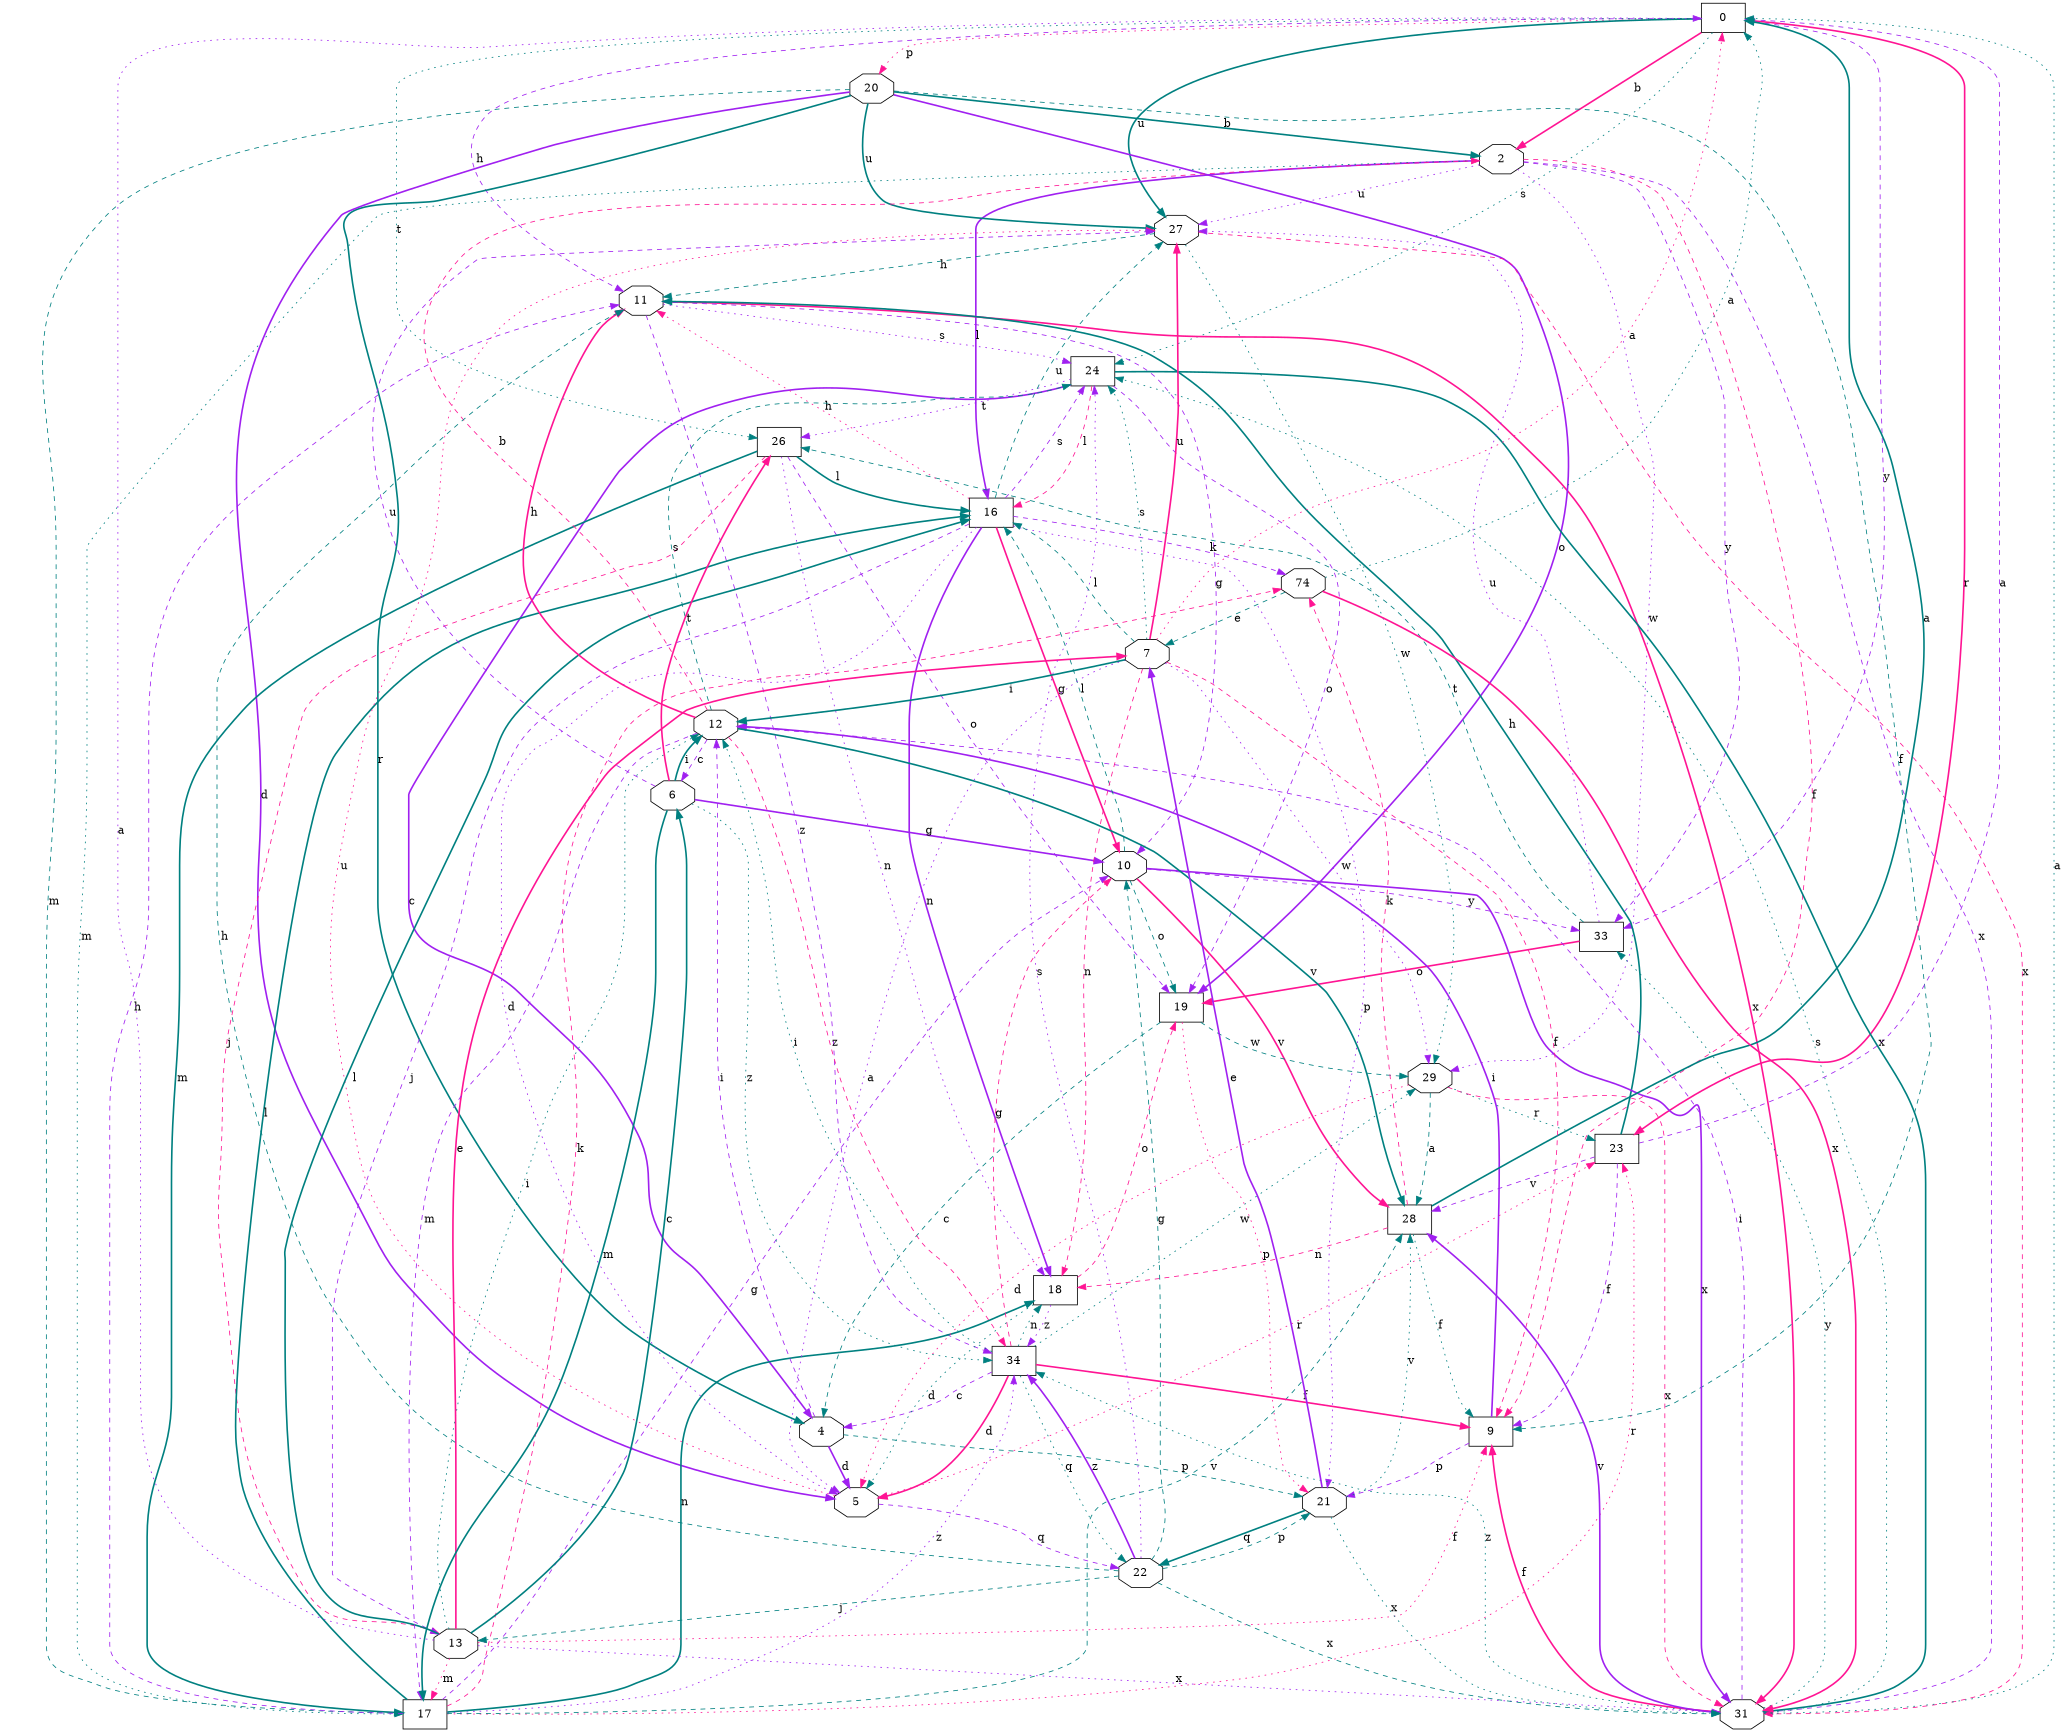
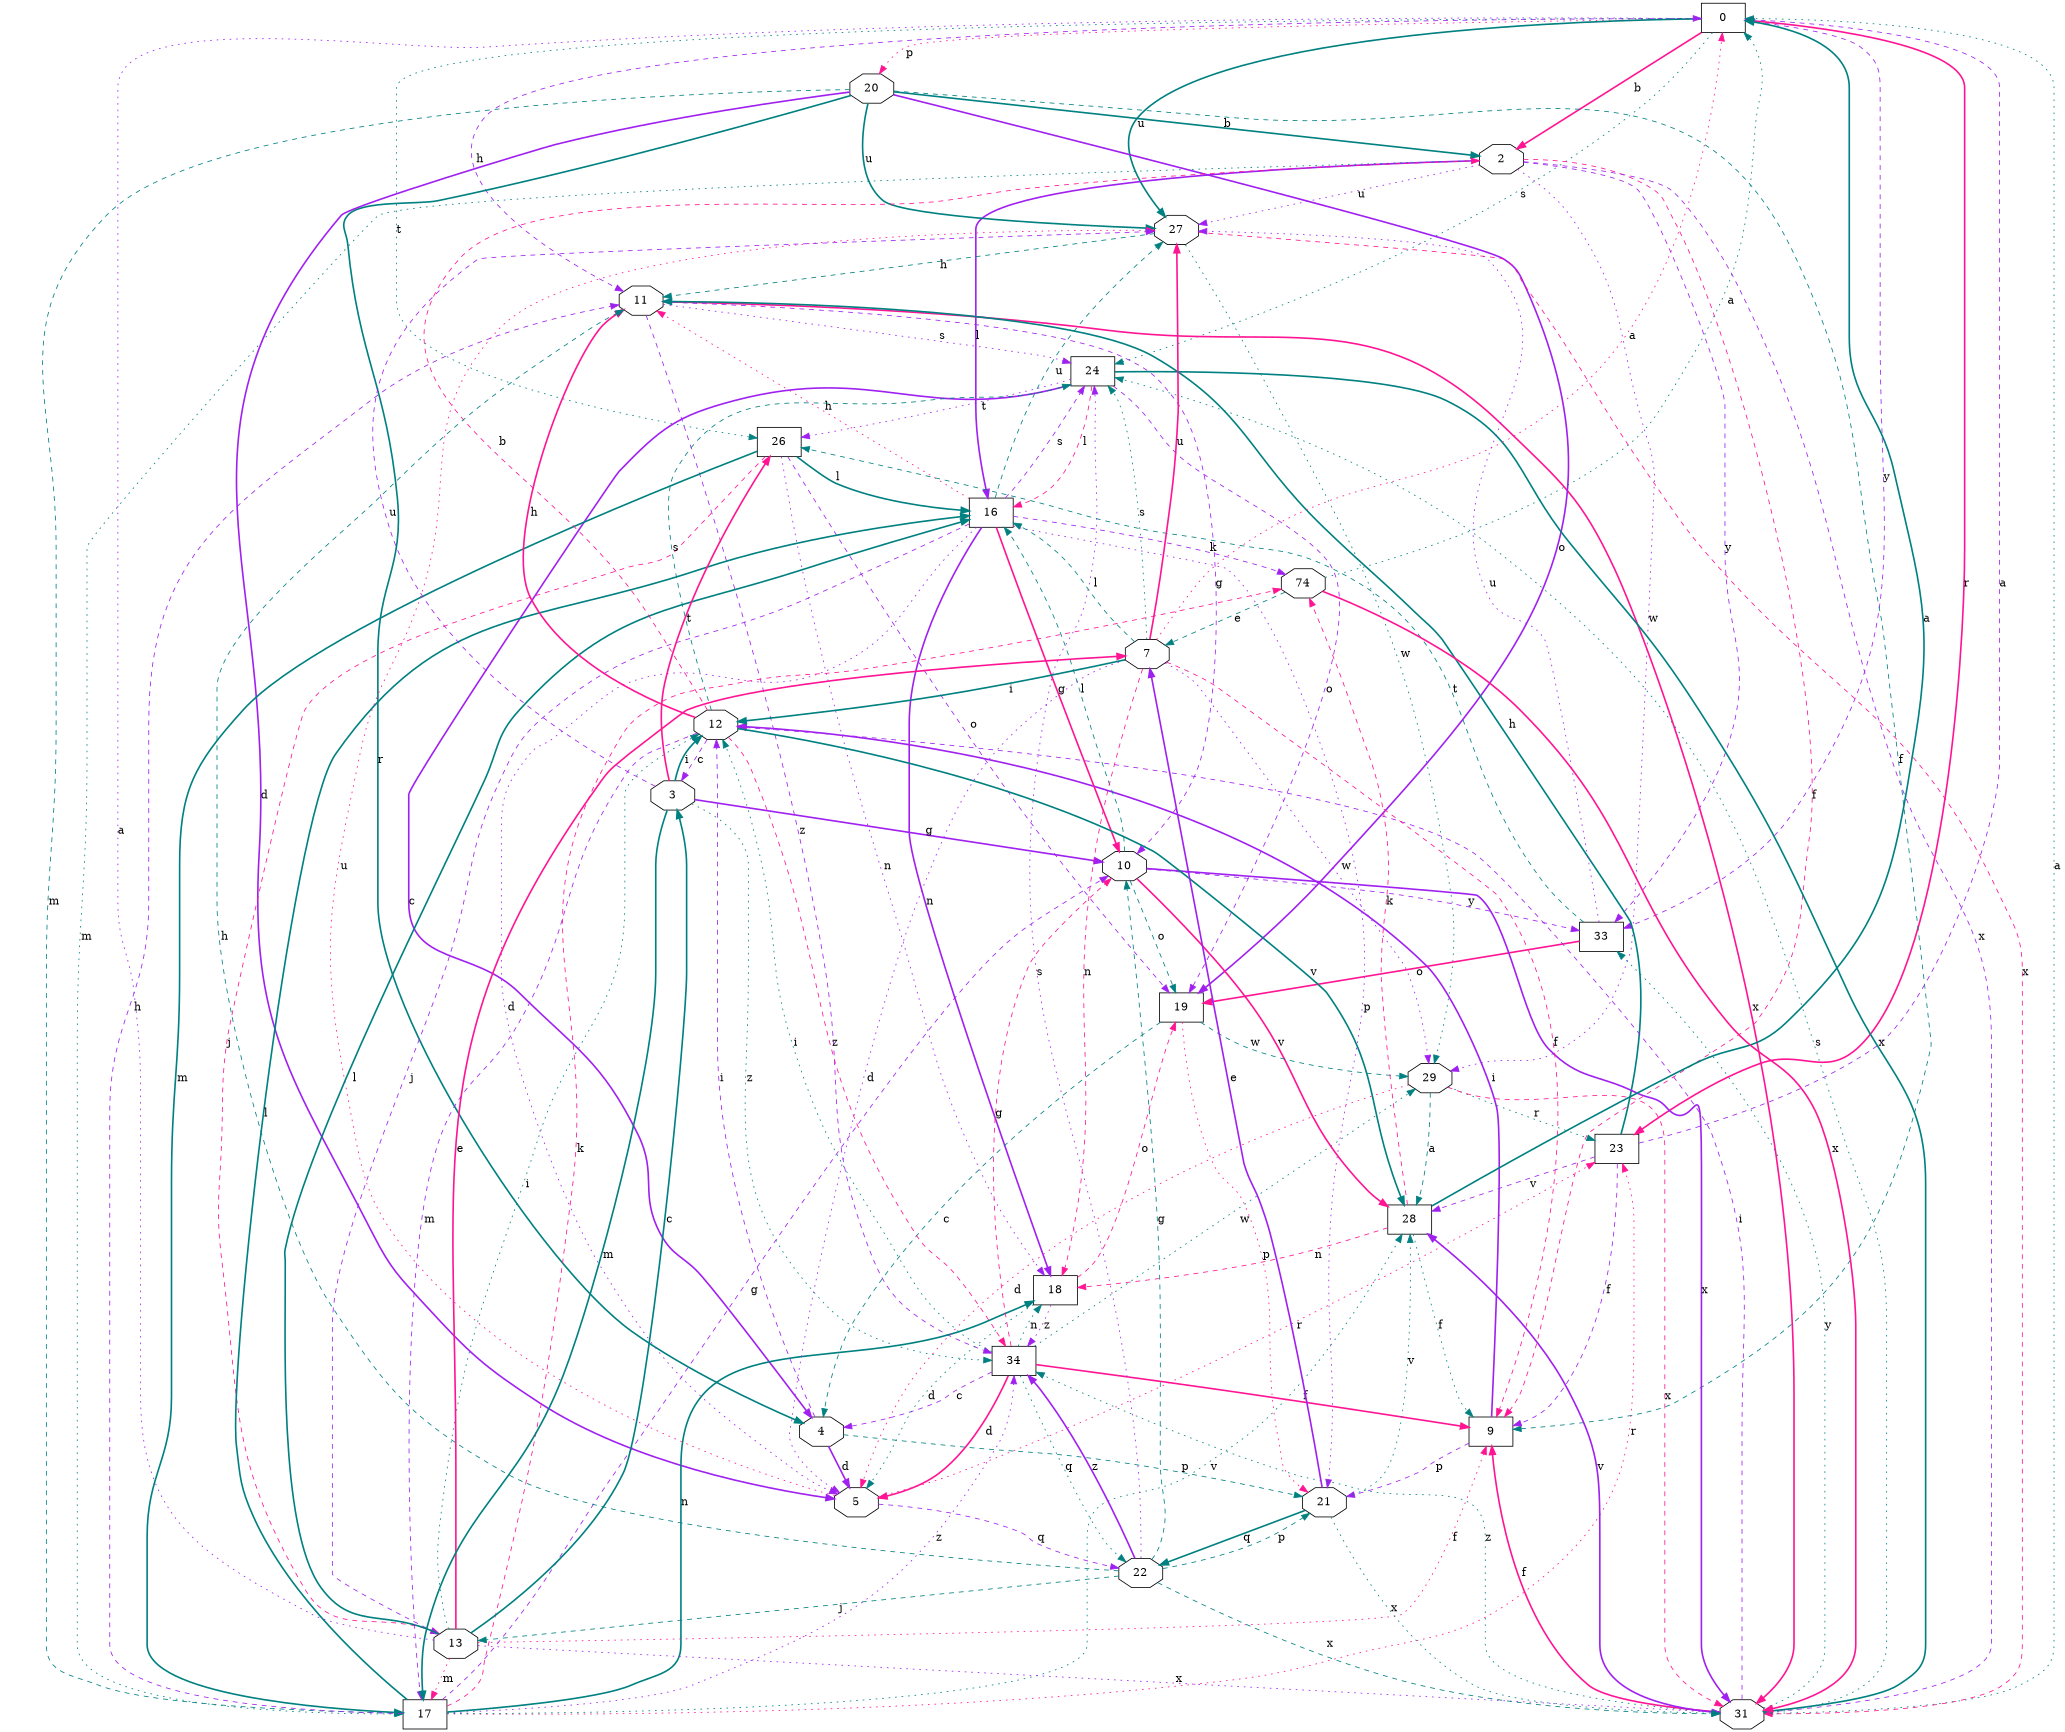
(673, 795) -> (673, 795)
(871, 1078) -> (871, 1078)
(1048, 1671) -> (1048, 1671)
